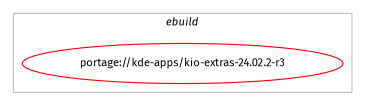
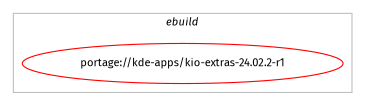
(183, 63) -> (183, 63)
